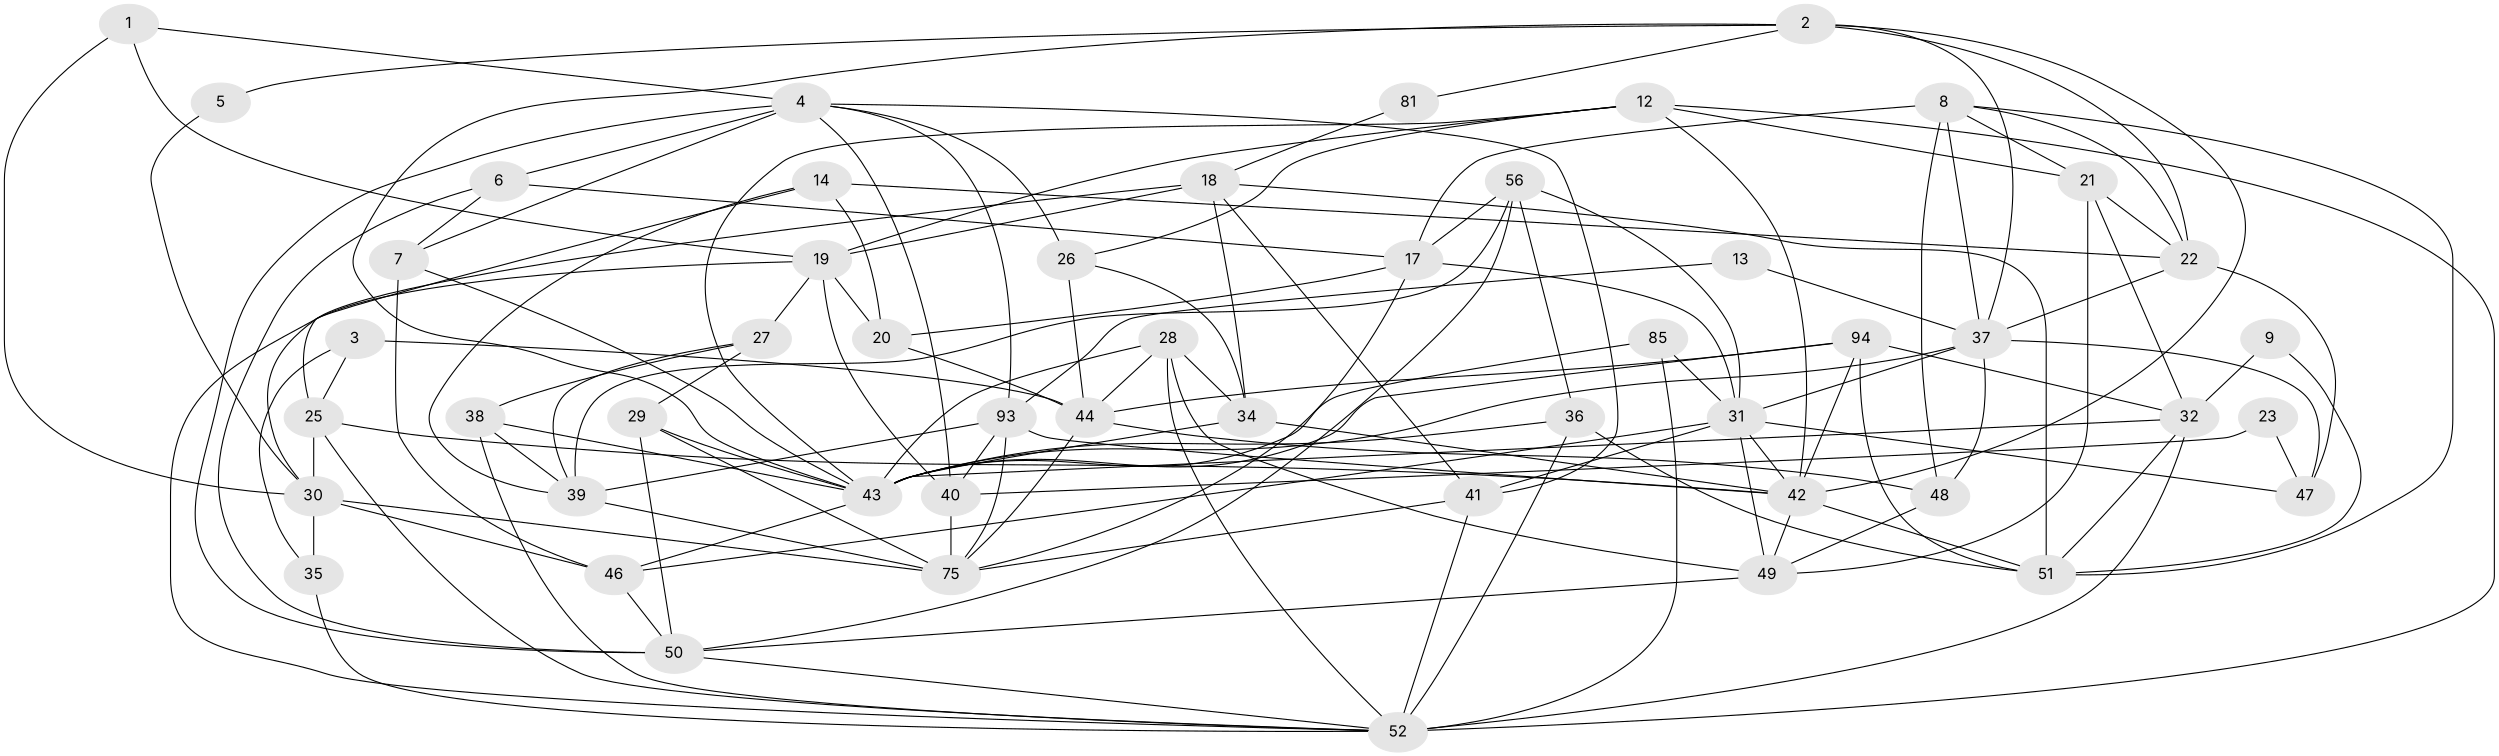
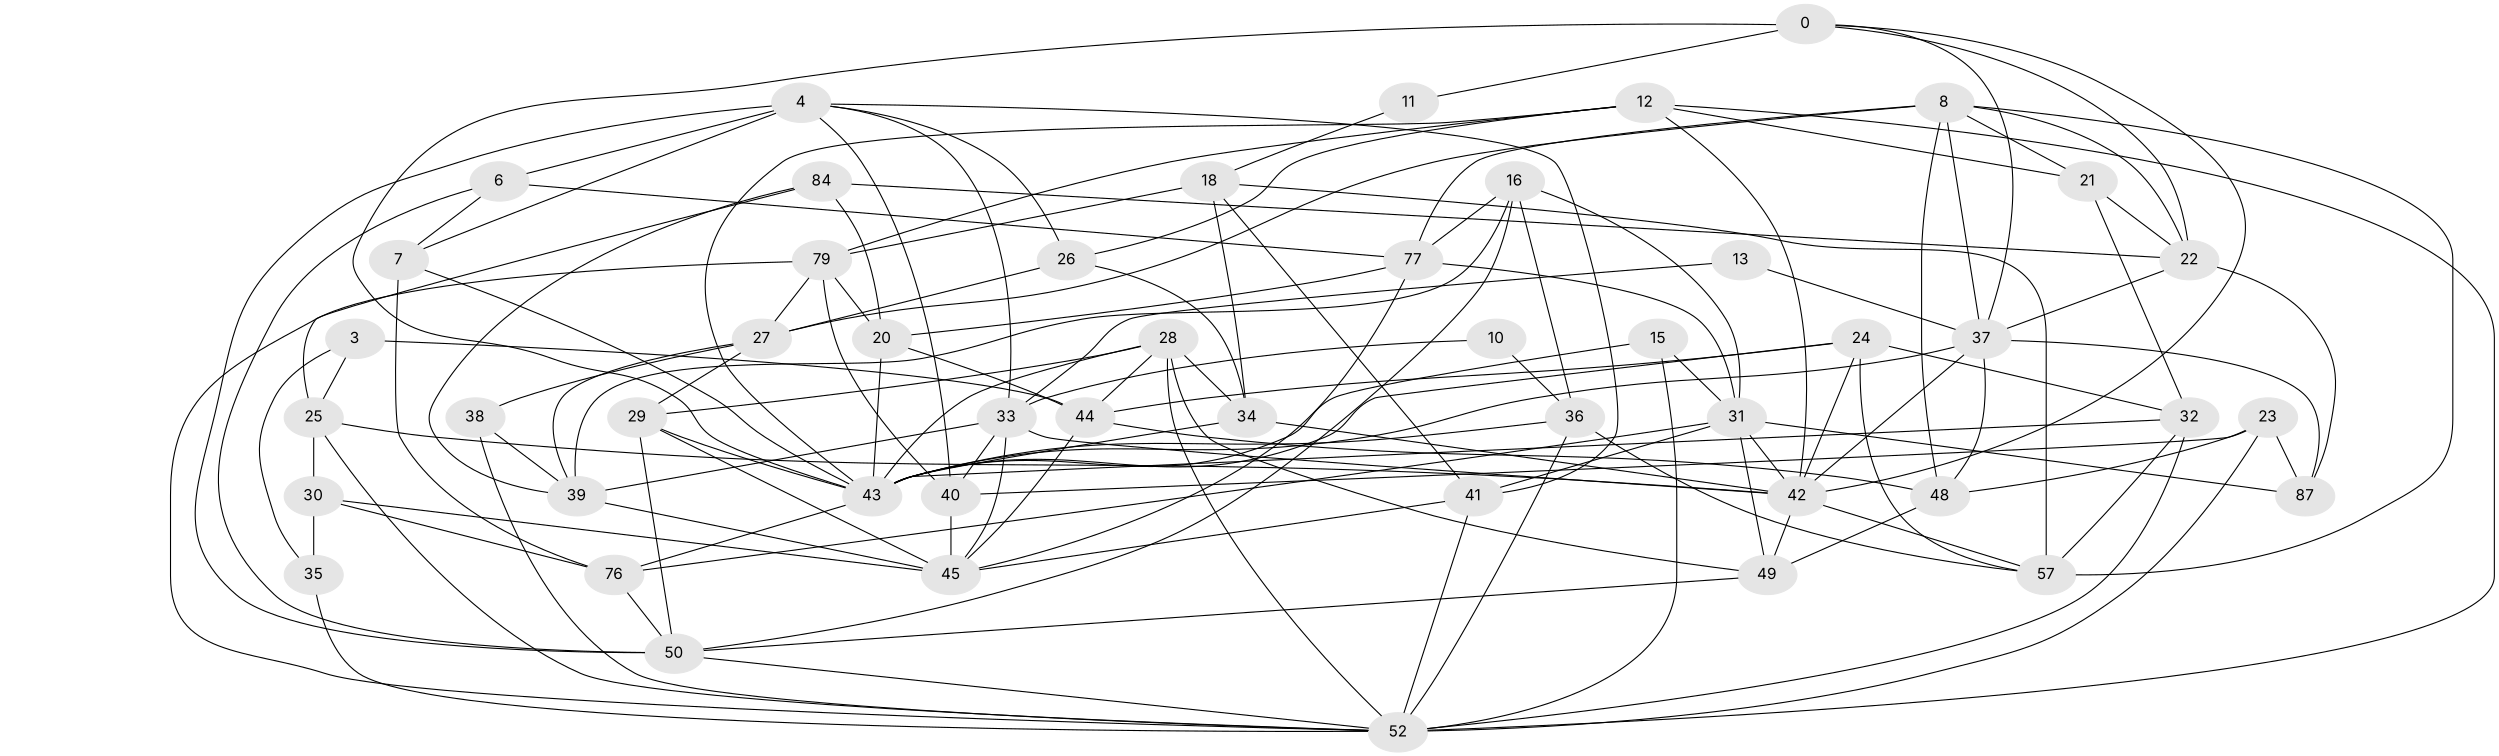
(129, 24) -> none
(1806, 24) -> (1806, 24)
(221, 103) -> none
(1409, 103) -> (1409, 103)
none -> (1372, 179)
(822, 181) -> (822, 181)
(1515, 181) -> (1515, 181)
(654, 248) -> none
(822, 260) -> (822, 260)
(1413, 260) -> (1413, 260)
(1076, 339) -> (908, 301)
none -> (1496, 339)
(1658, 339) -> (1658, 339)
(1861, 339) -> (1861, 339)
(2270, 339) -> none
(1869, 375) -> (1889, 418)
none -> (905, 385)
(1007, 418) -> (1007, 418)
(606, 444) -> (877, 426)
none -> (2130, 464)
(2063, 484) -> none
(2305, 496) -> (2305, 496)
(614, 575) -> (614, 575)
(951, 575) -> (951, 575)
(2046, 575) -> (2046, 575)
none -> (1887, 683)
